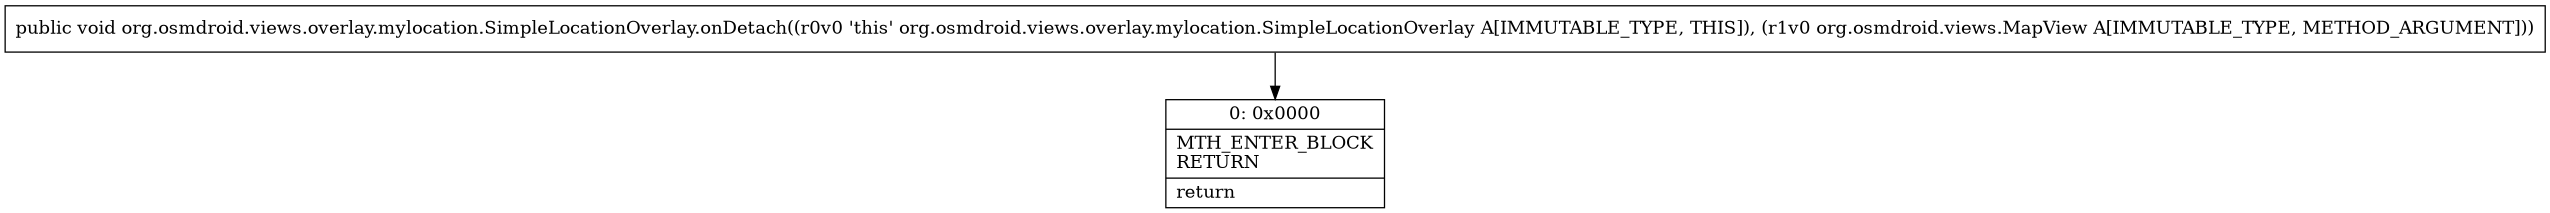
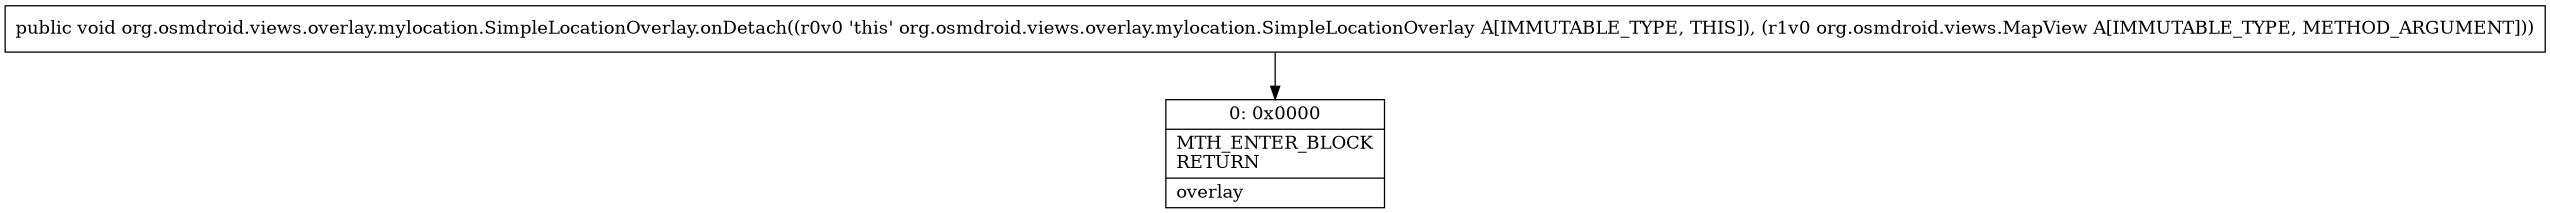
(1206, 192) -> (1210, 192)
